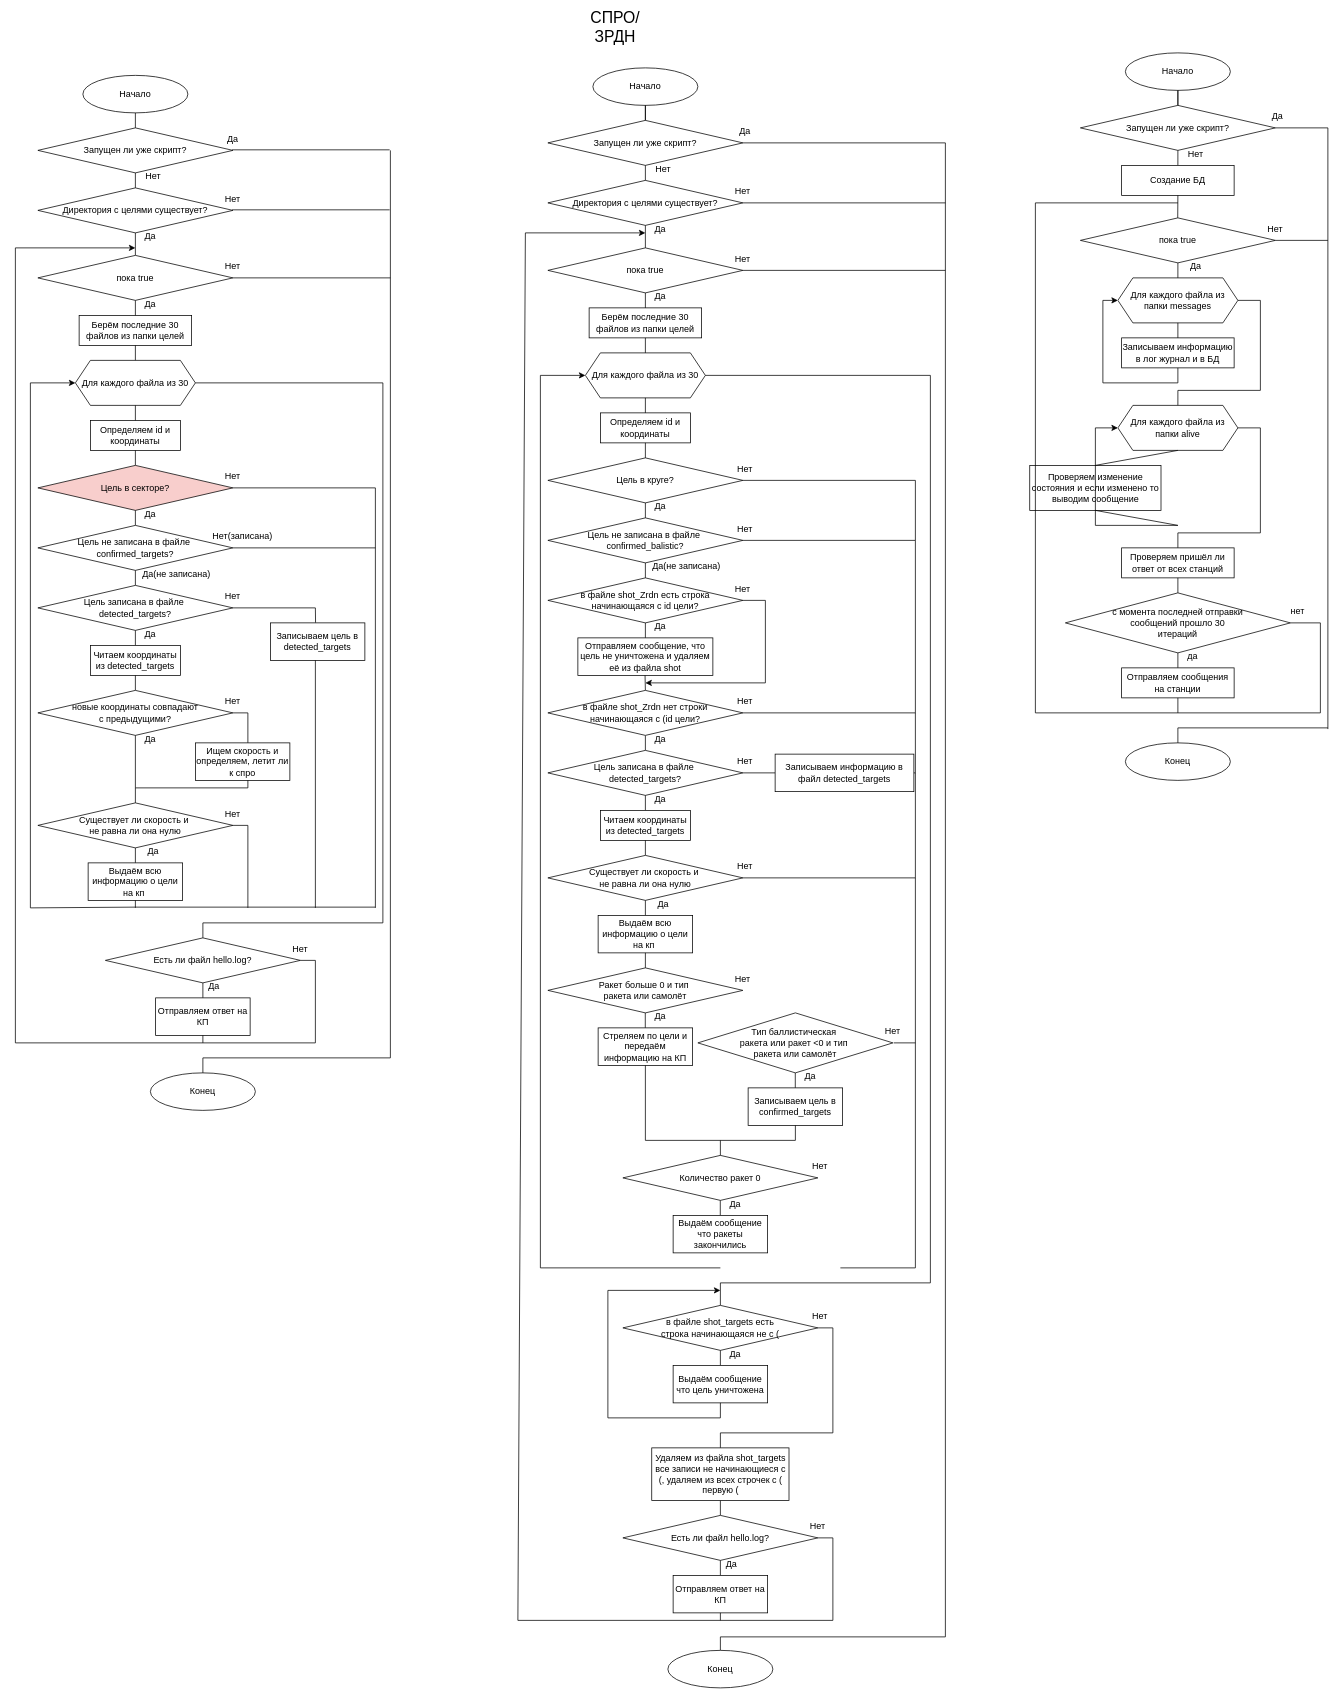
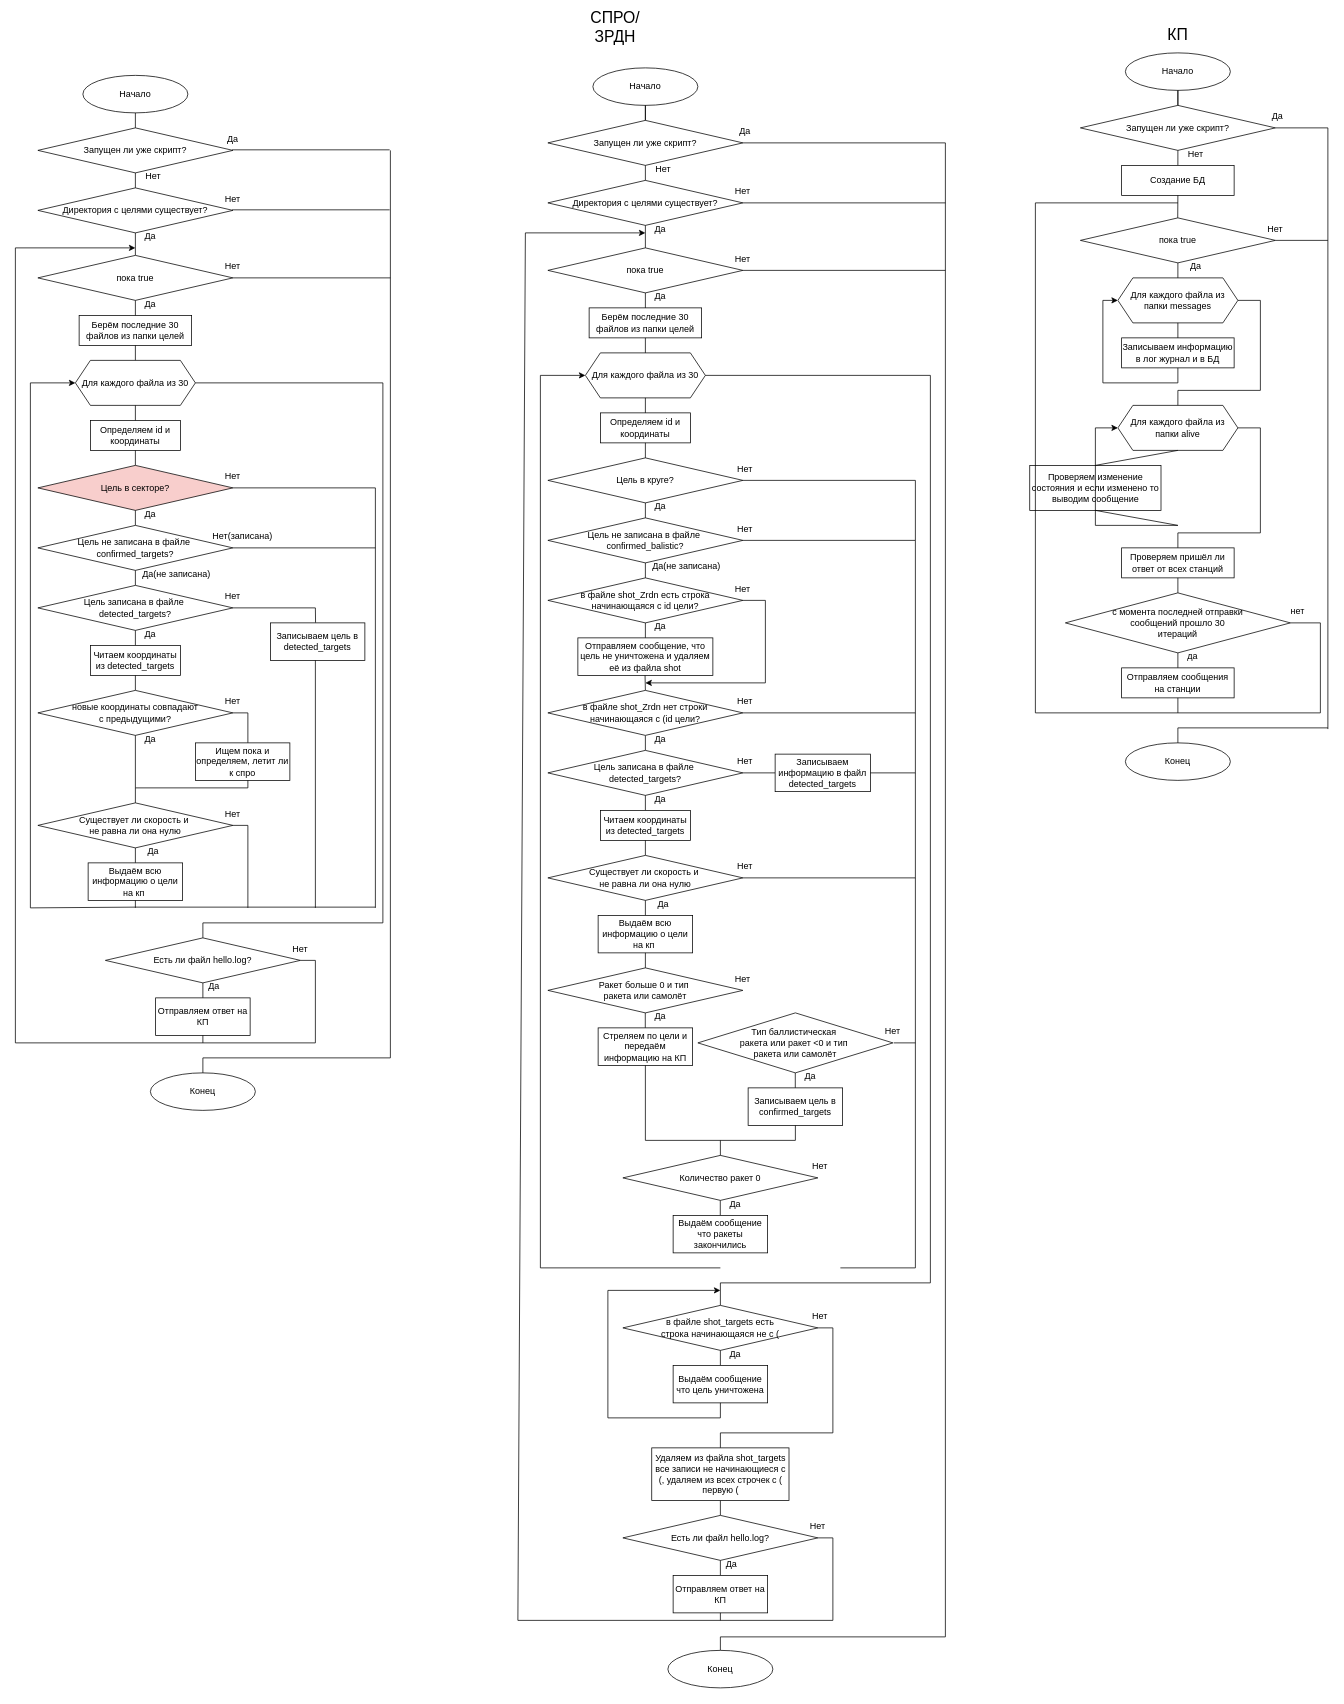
none -> (1178, 34)
(243, 762) -> (243, 762)
(845, 773) -> (823, 773)
